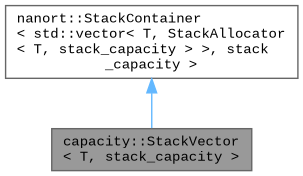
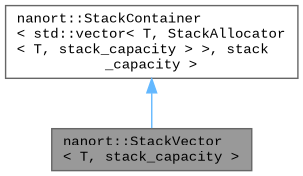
(152, 150) -> (152, 150)
